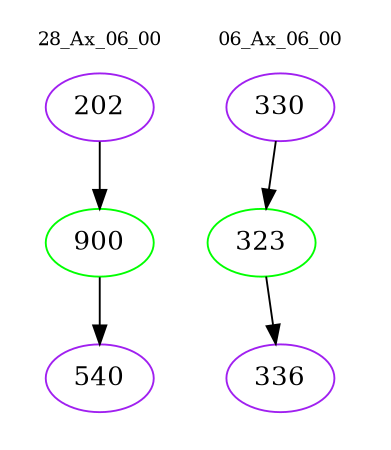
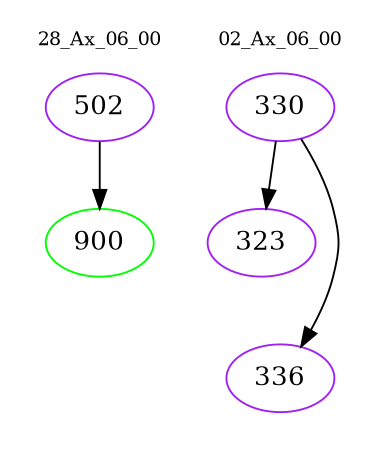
(280, 40) -> (280, 40)
(100, 107) -> (100, 107)
(262, 243) -> (262, 243)
(270, 301) -> (338, 233)
(100, 378) -> none
